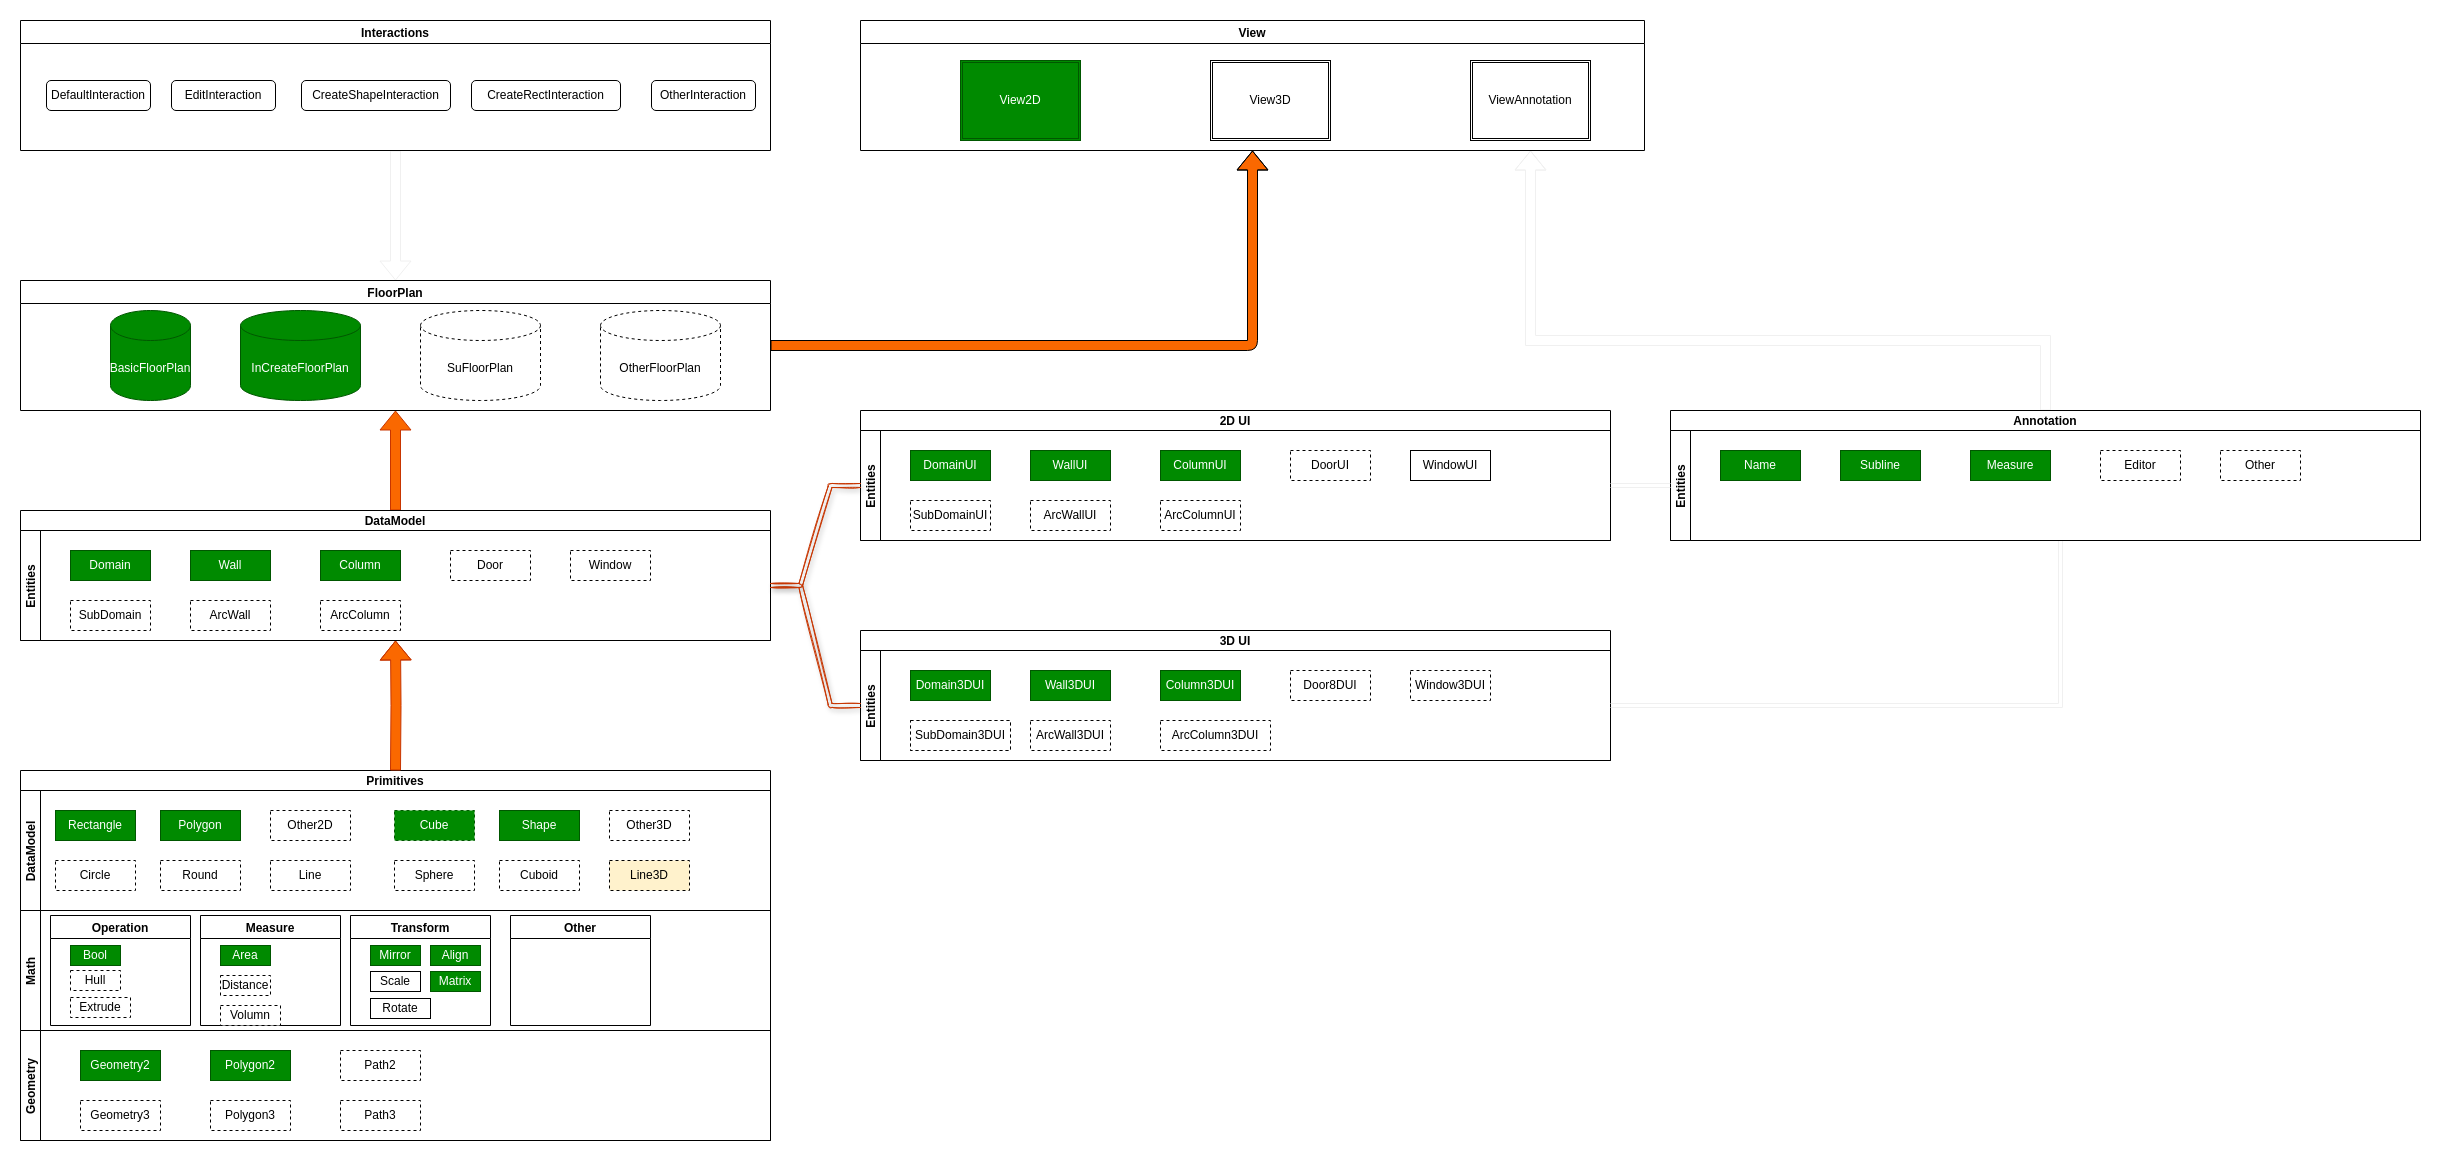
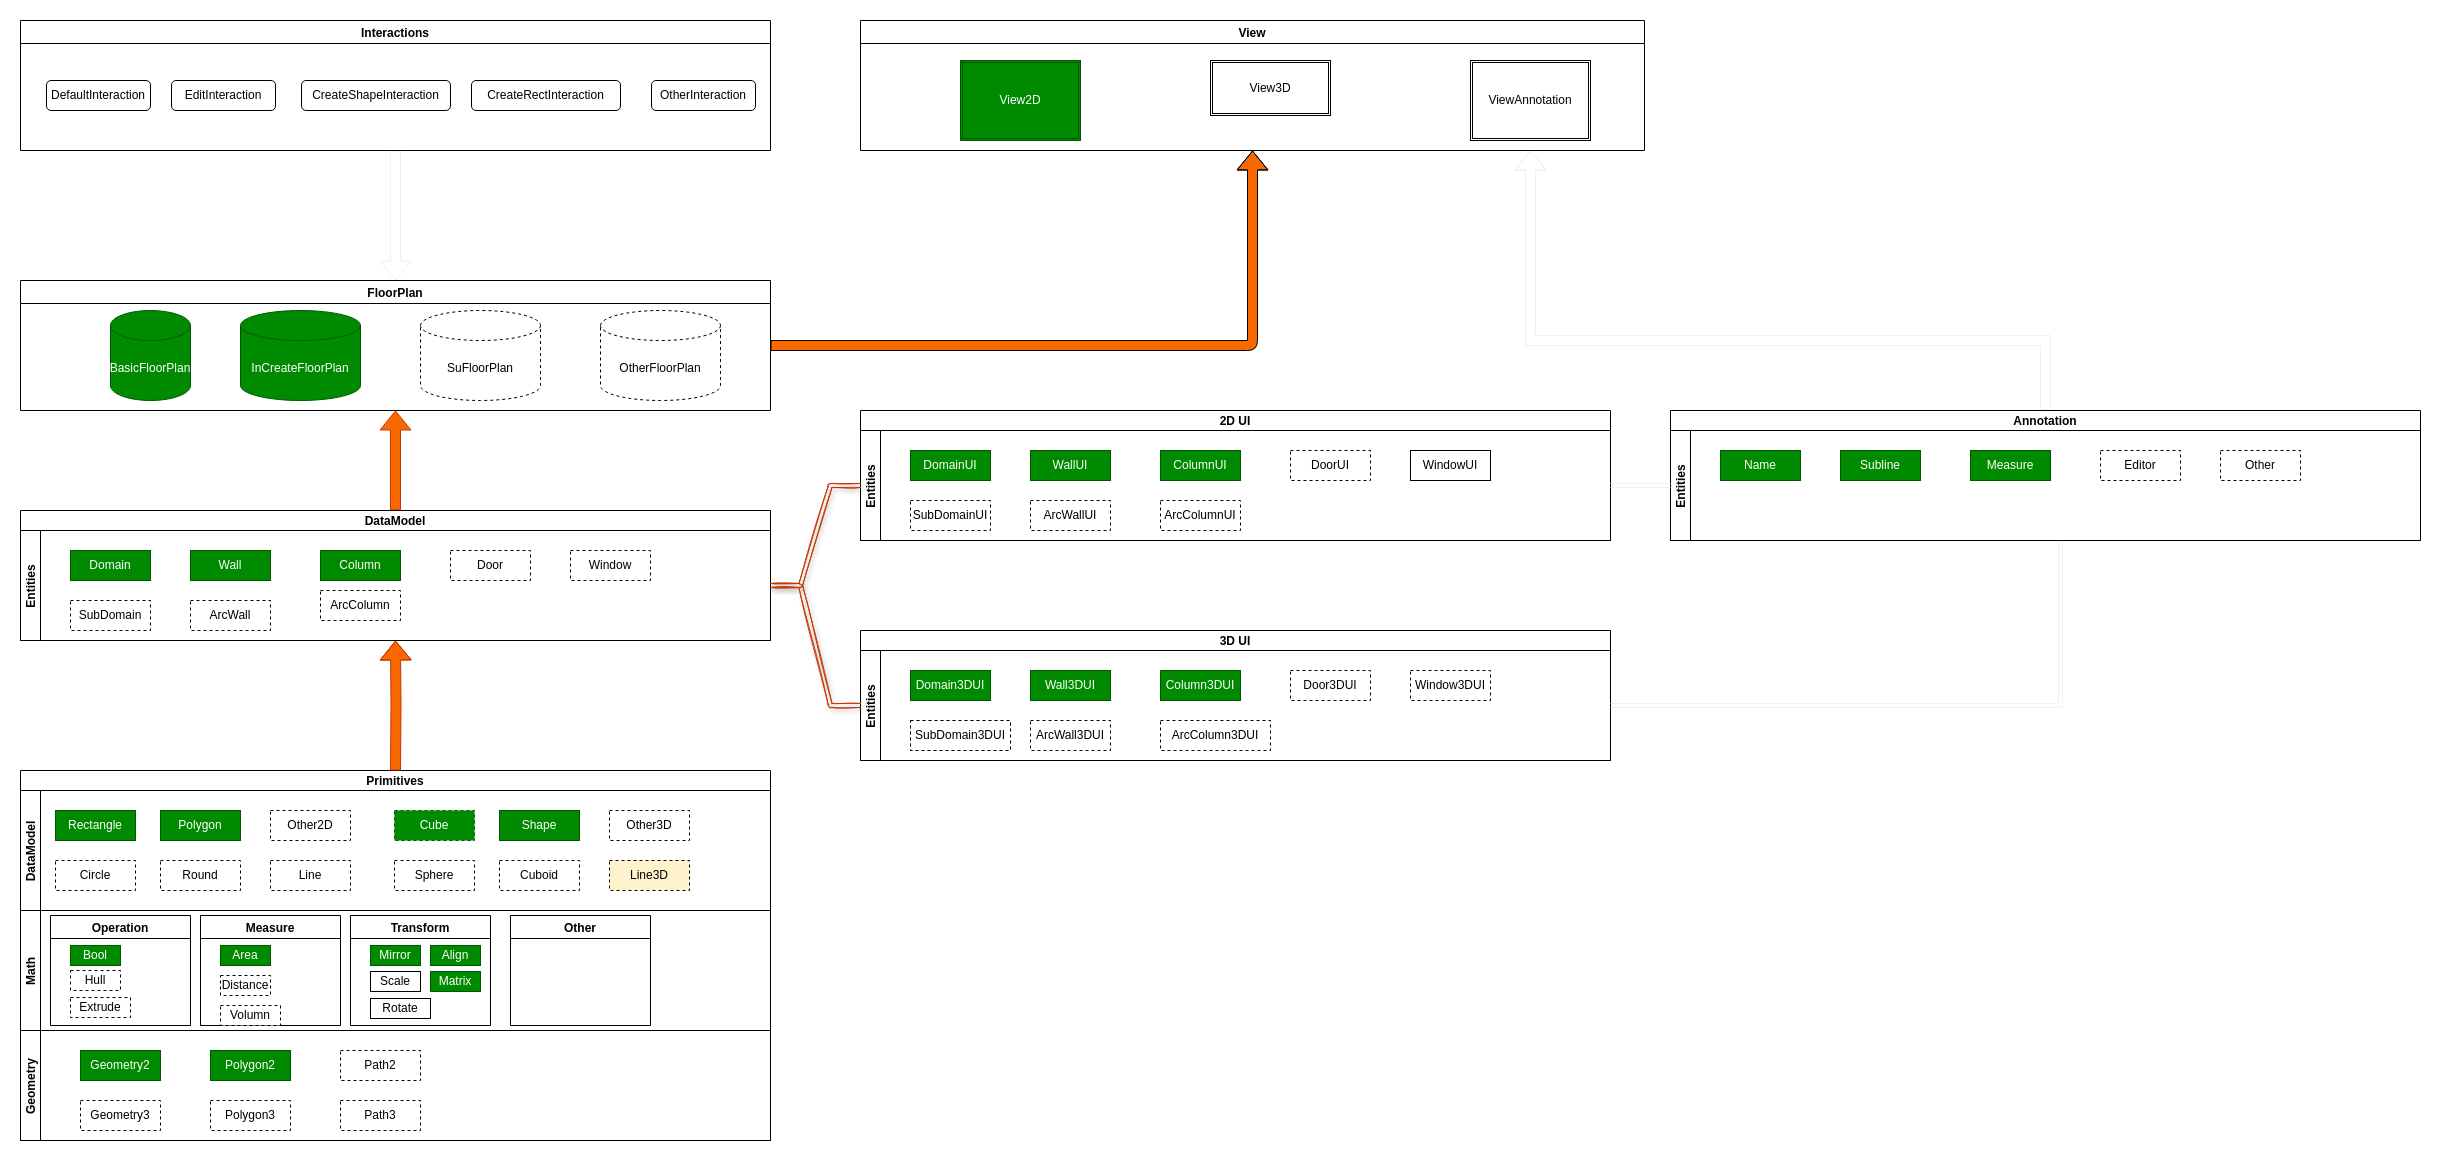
(1271, 101) -> (1271, 88)
(361, 616) -> (361, 606)
(1331, 686) -> (1331, 686)
